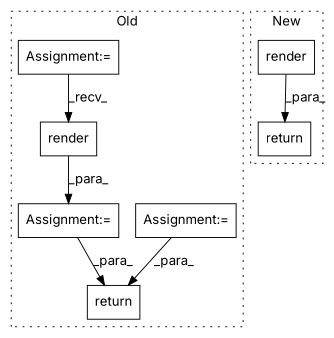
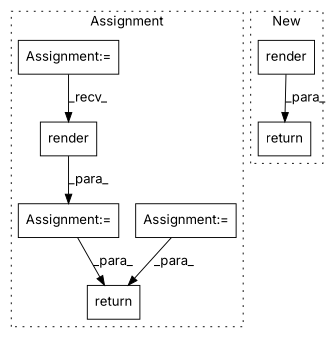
(127, 22) -> (127, 22)
